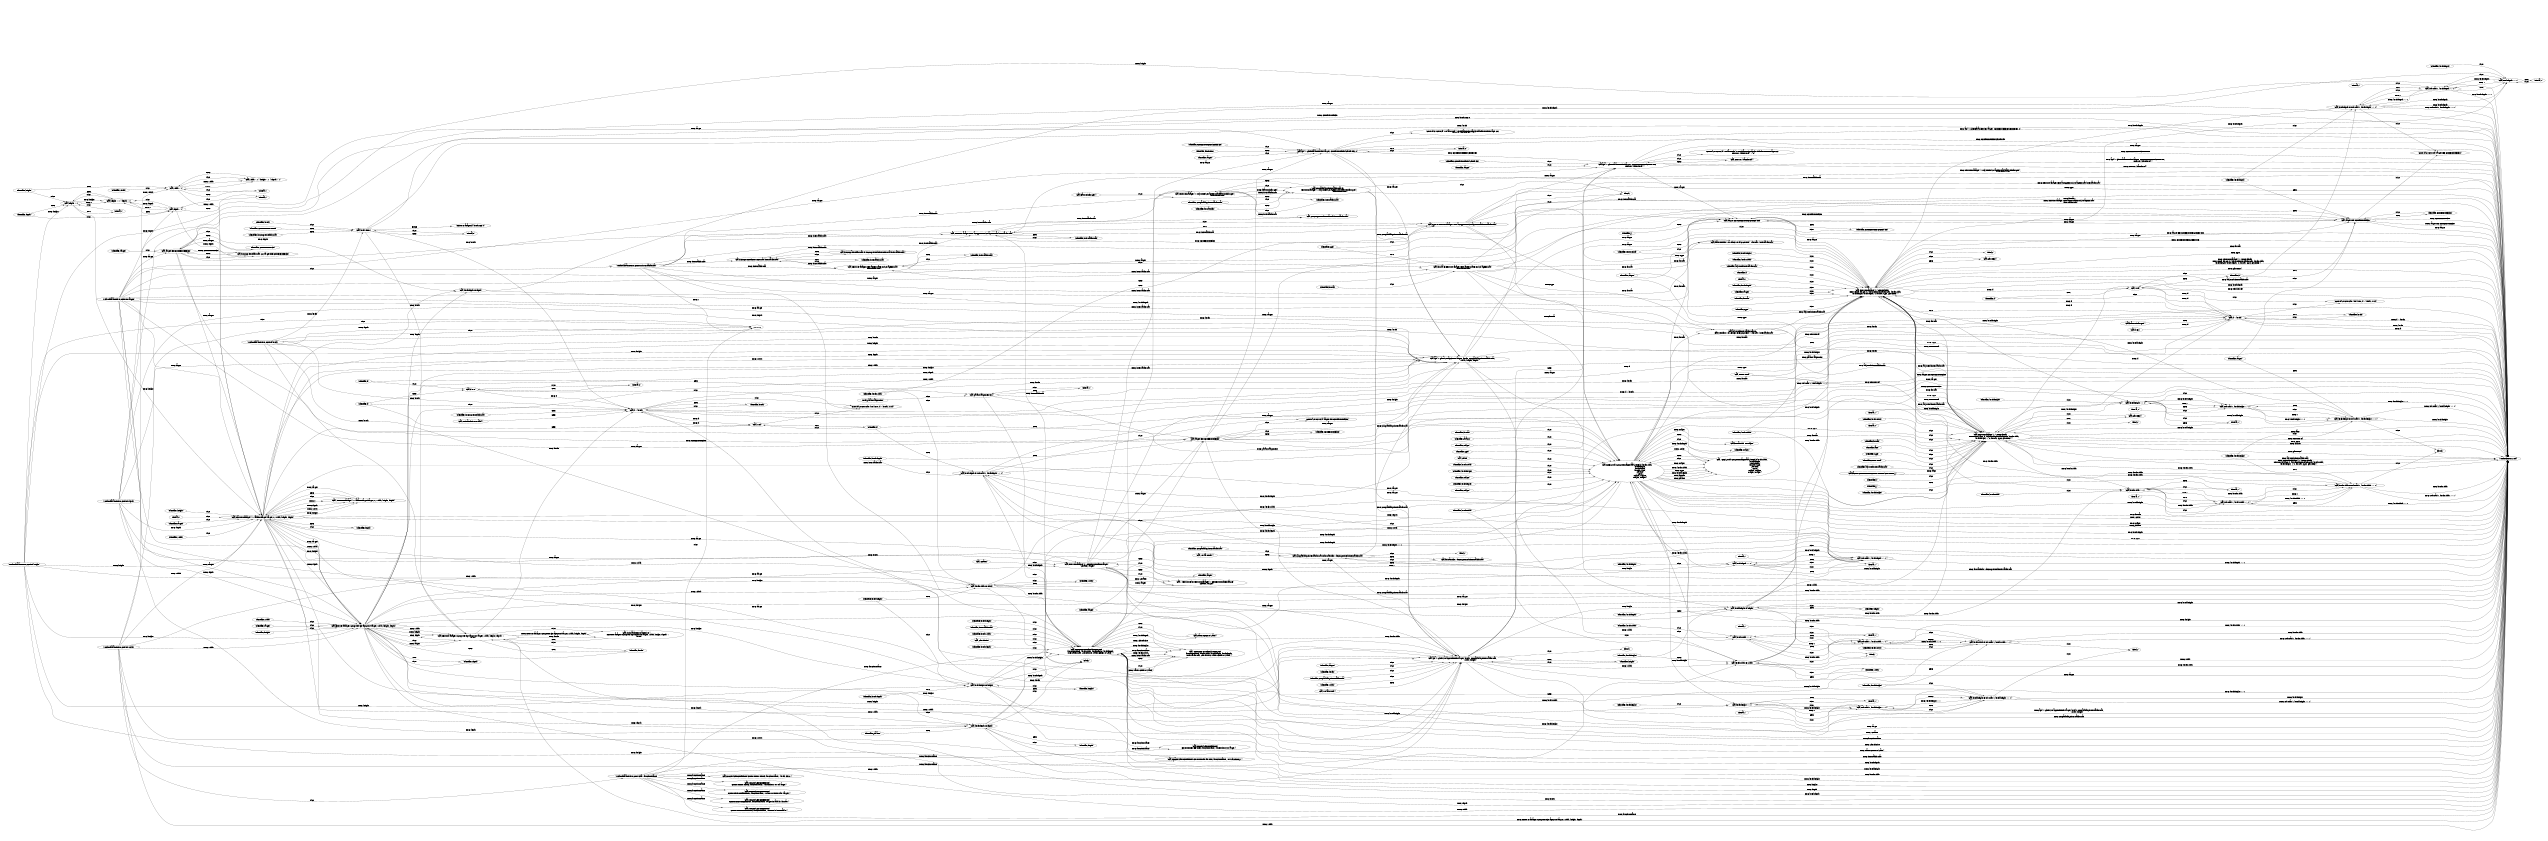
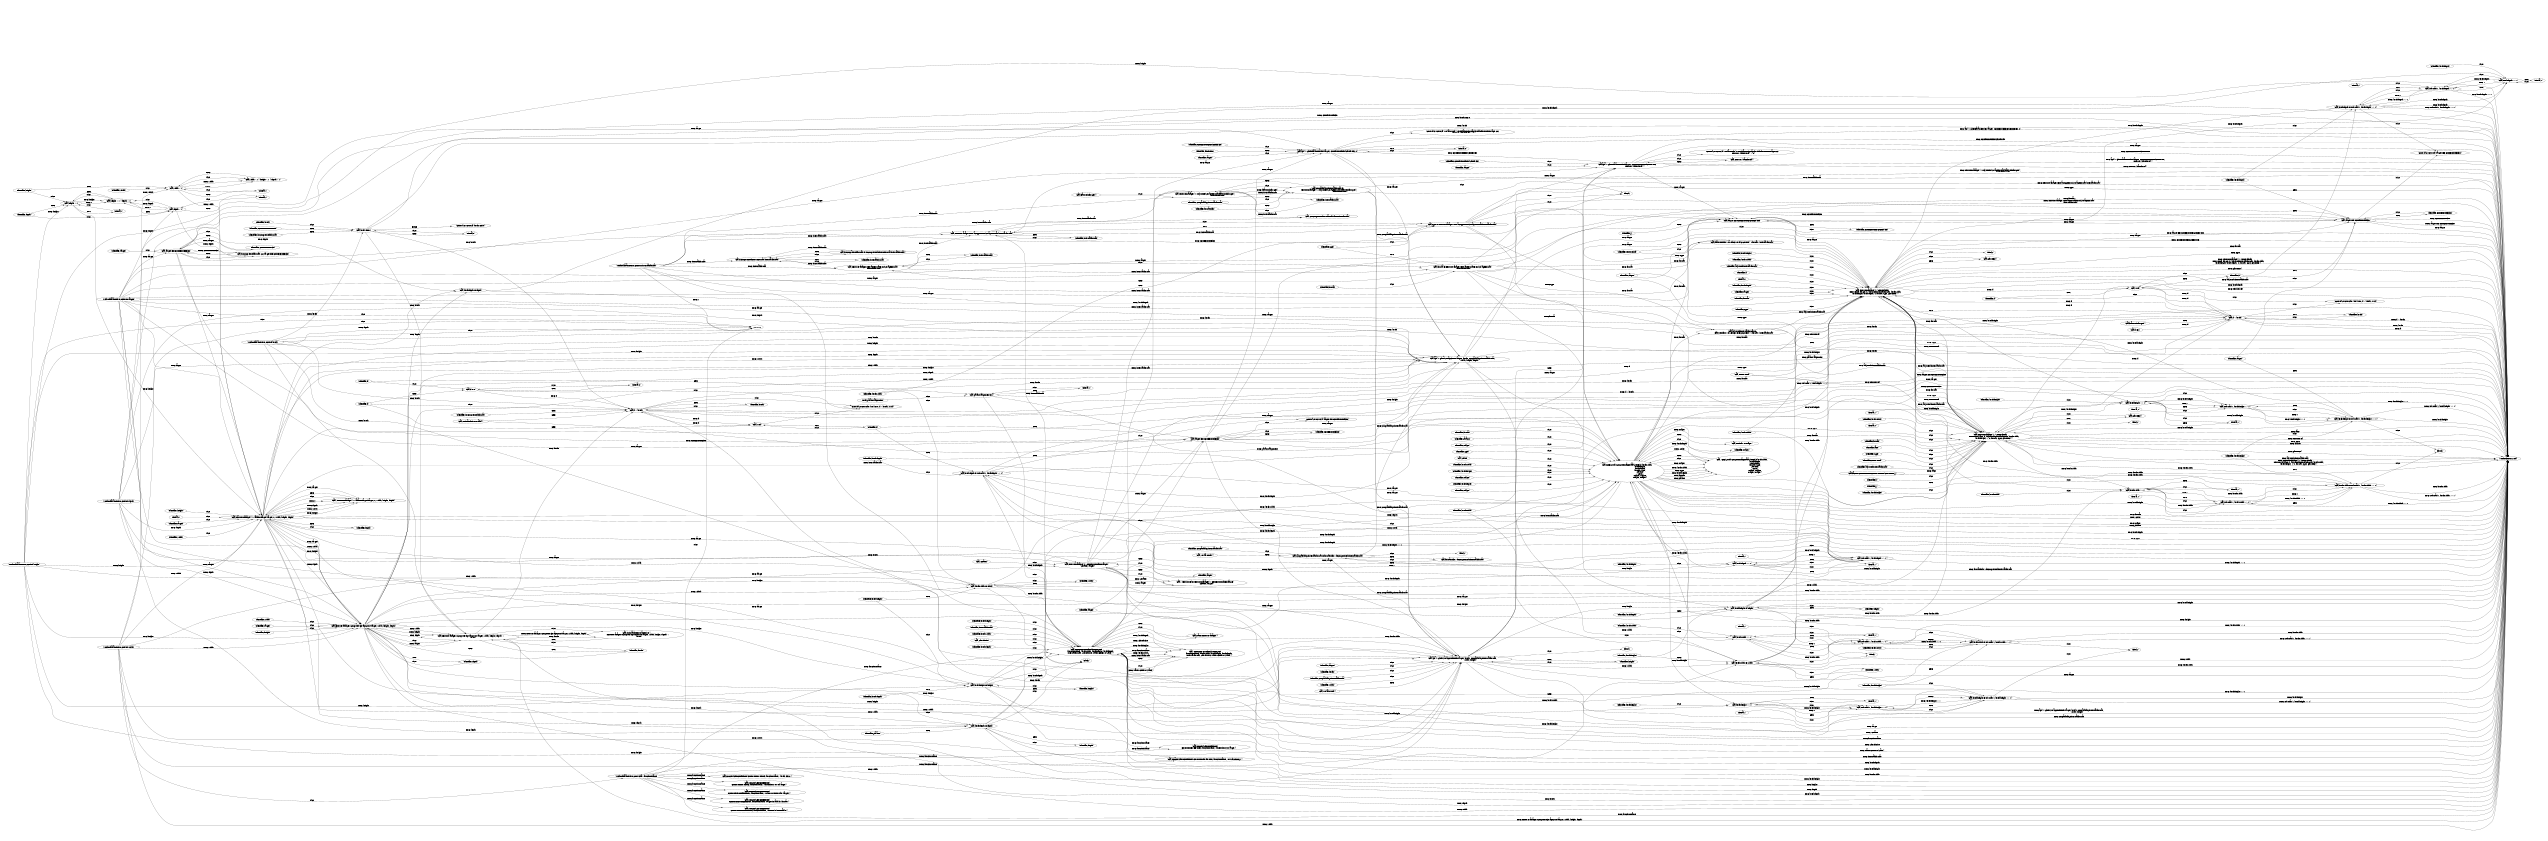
(1682, 200) -> (1536, 517)
(1327, 216) -> (1327, 216)
(471, 226) -> (471, 226)
(263, 229) -> (263, 229)
(359, 270) -> (440, 316)
(1742, 444) -> (1742, 444)
(1205, 636) -> (1205, 636)
